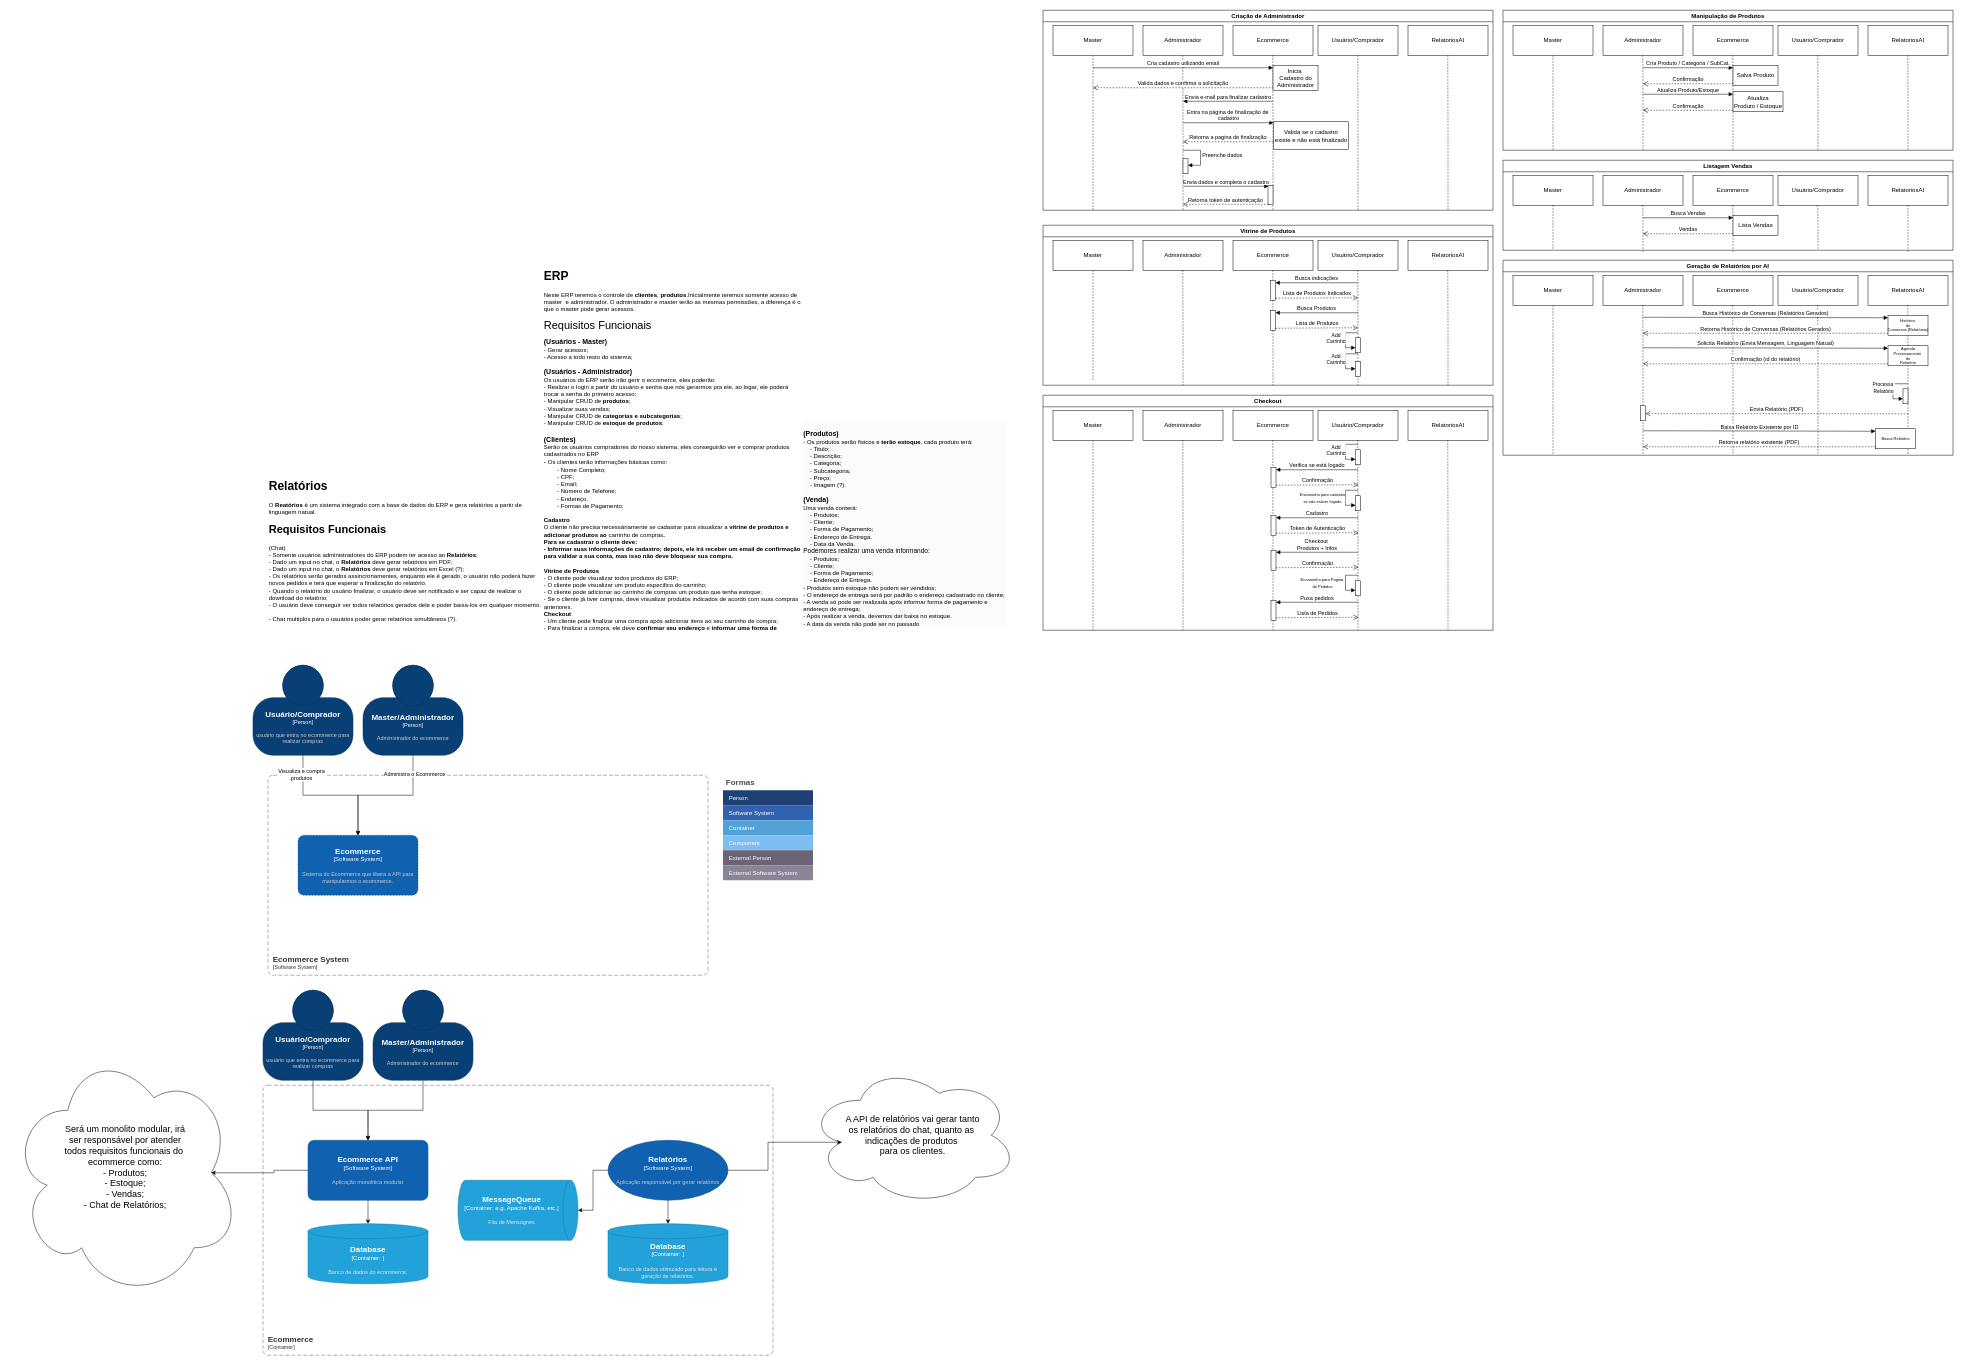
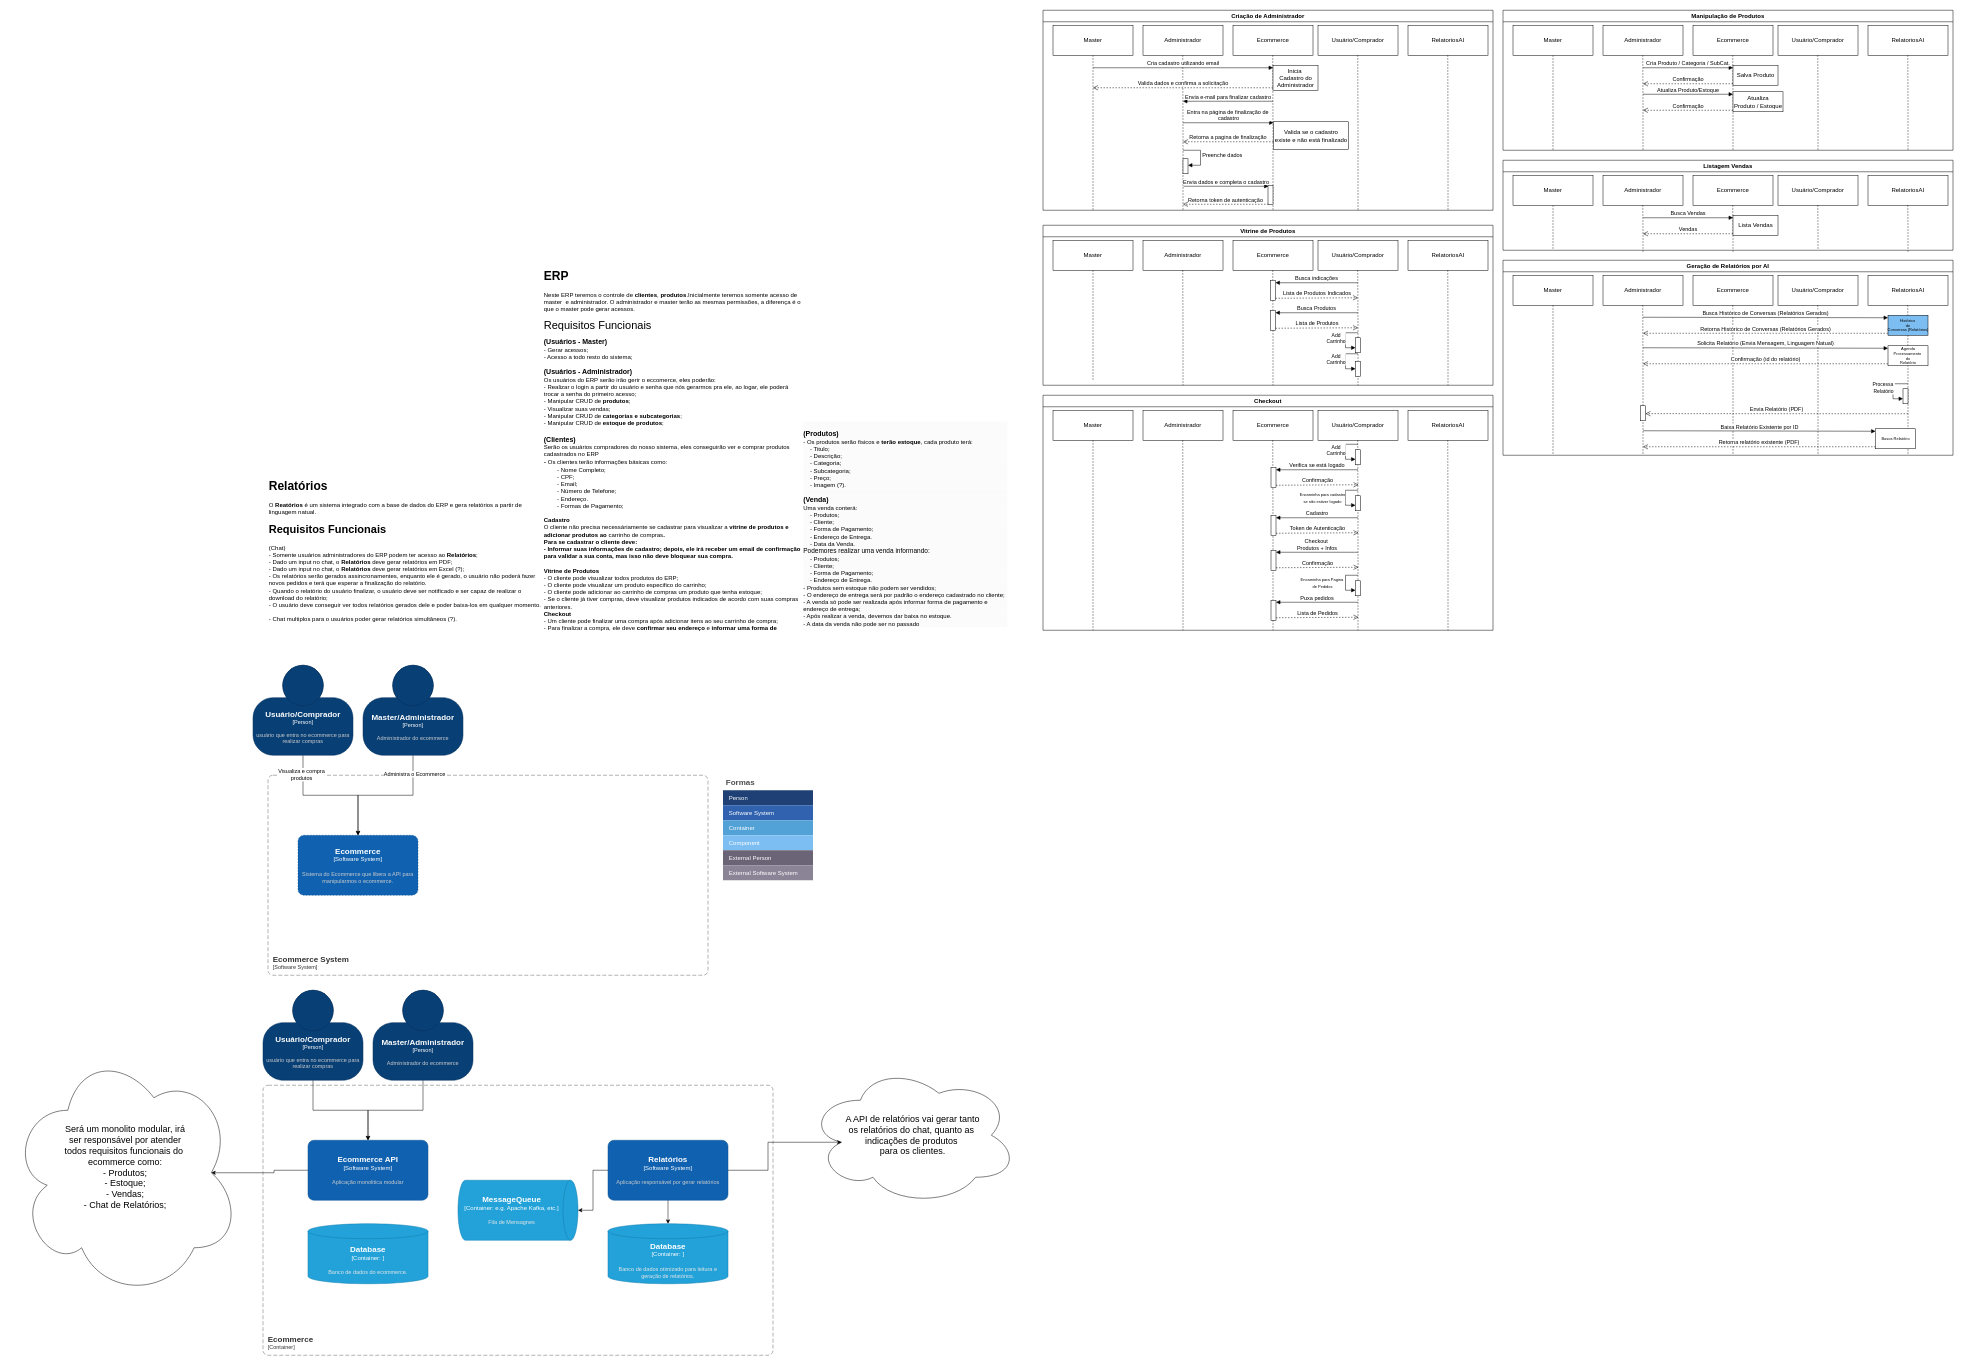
(1908, 325) -> (1908, 325)
(668, 1170) -> (668, 1170)
(368, 1219) -> none
